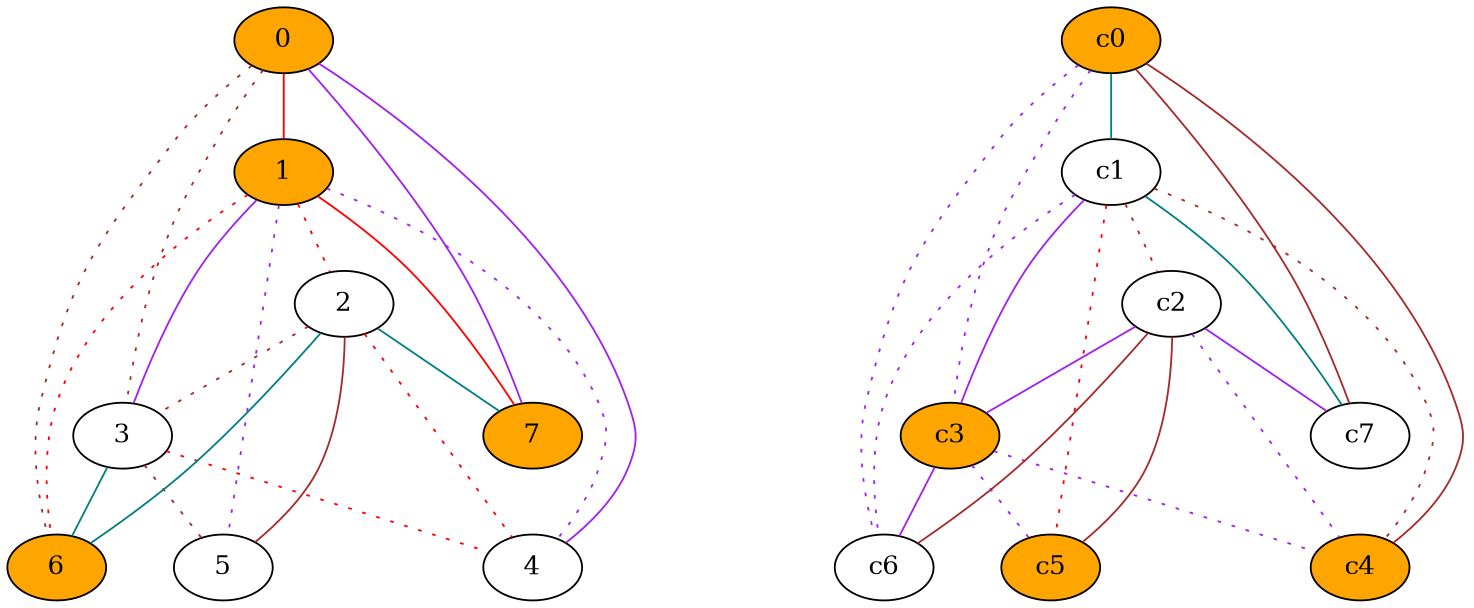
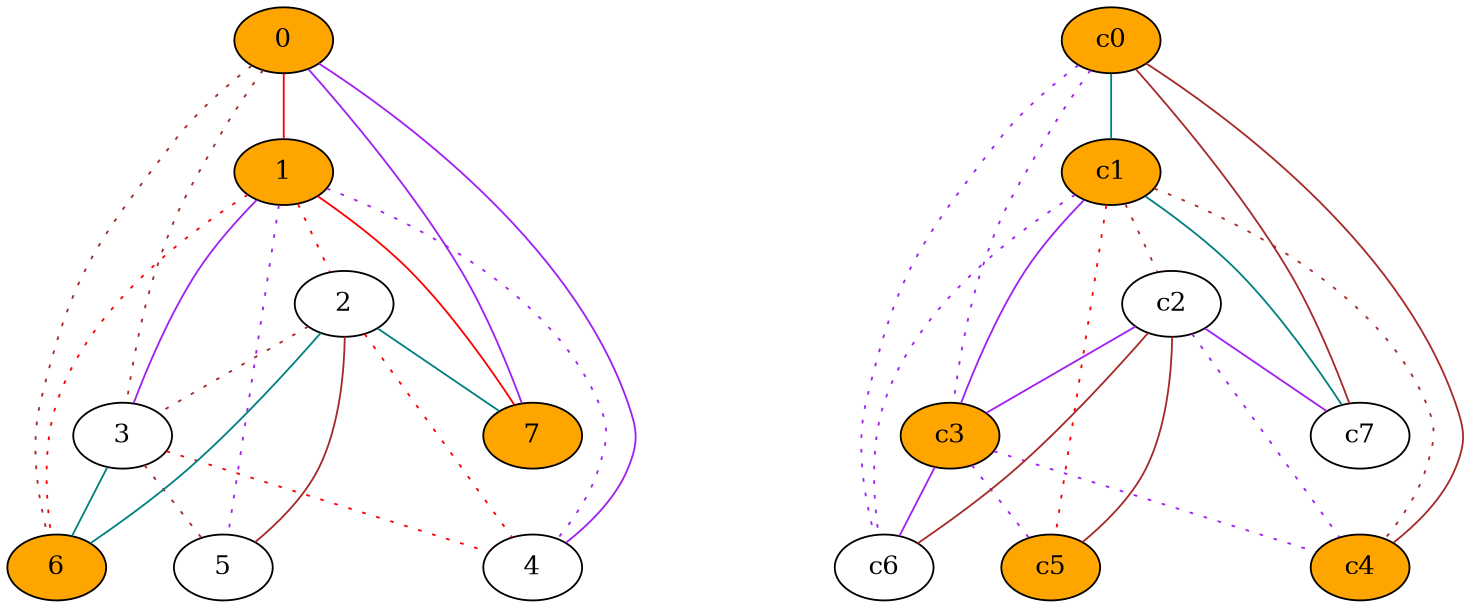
(1111, 172) -> (1111, 172)
